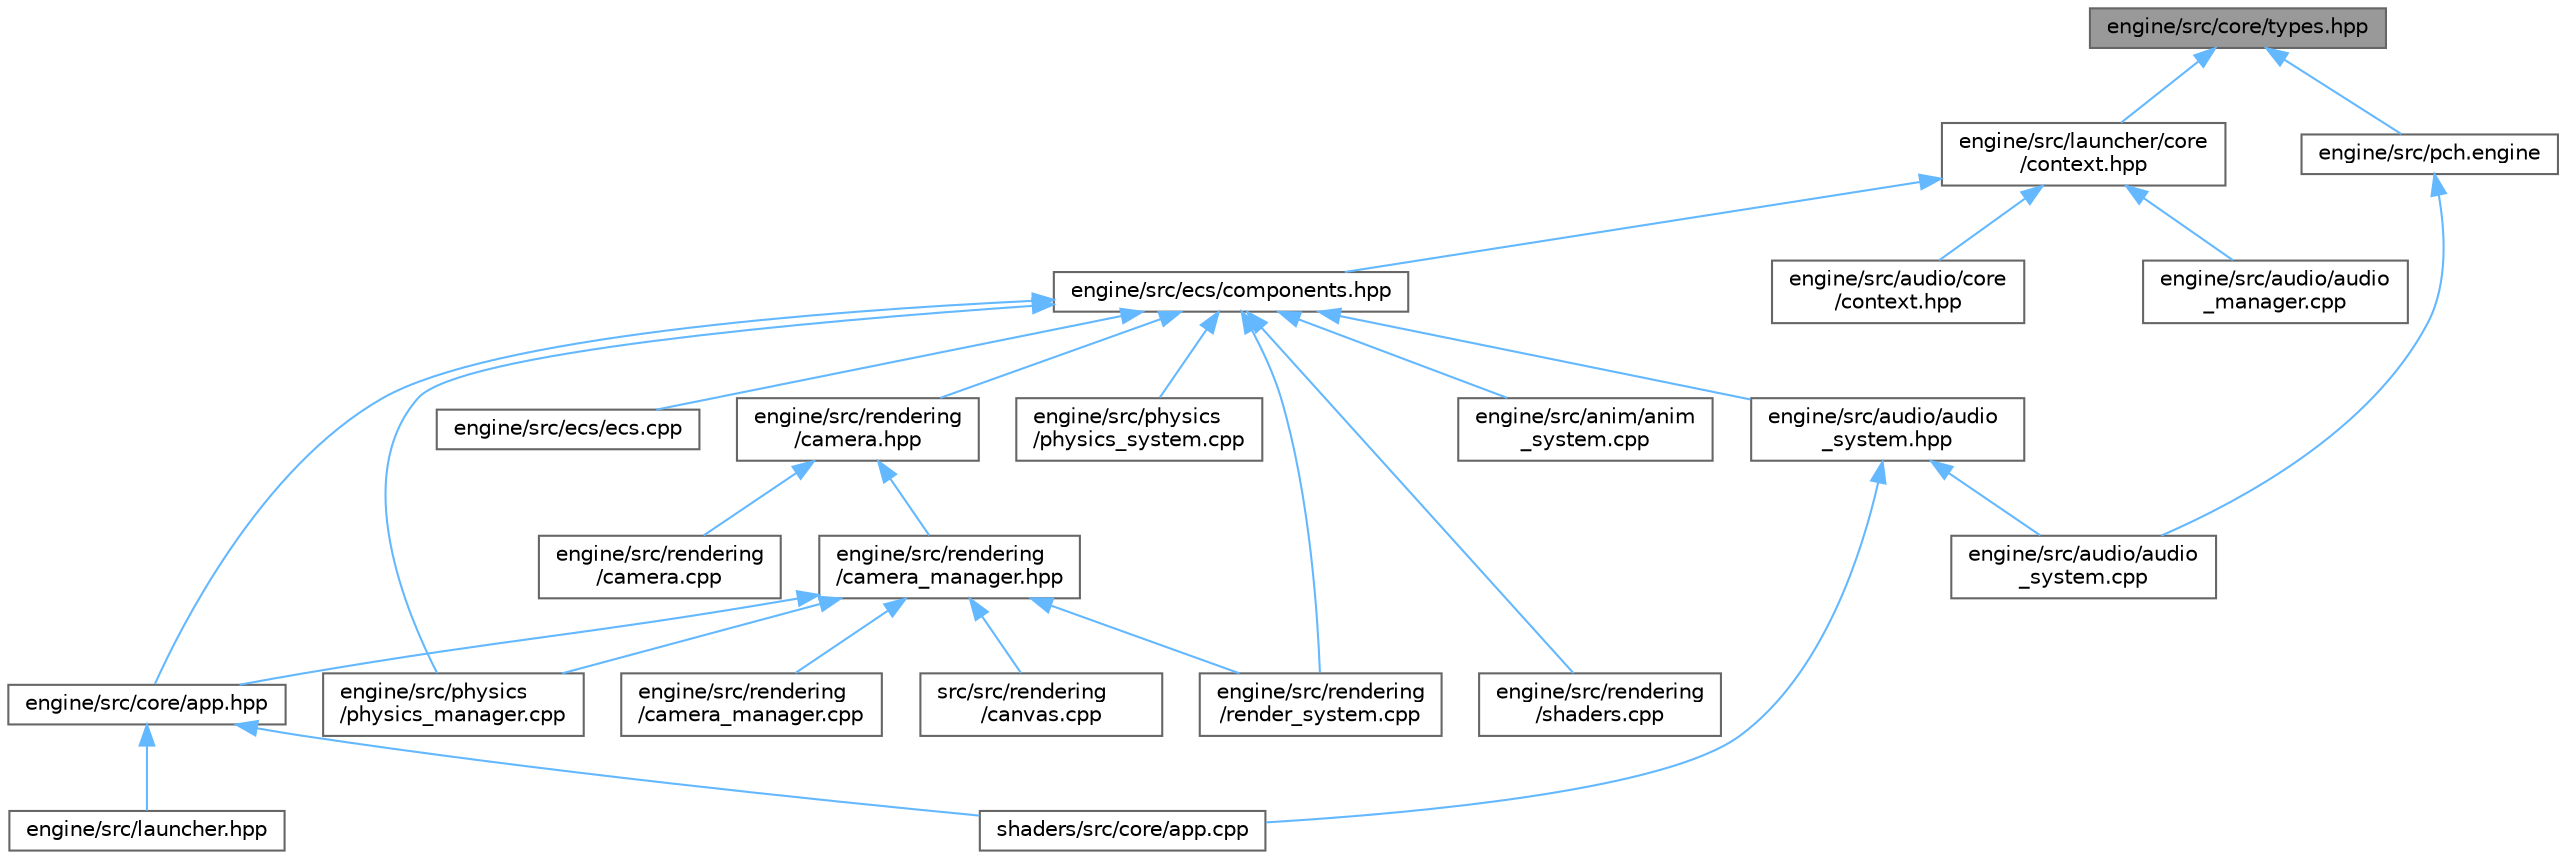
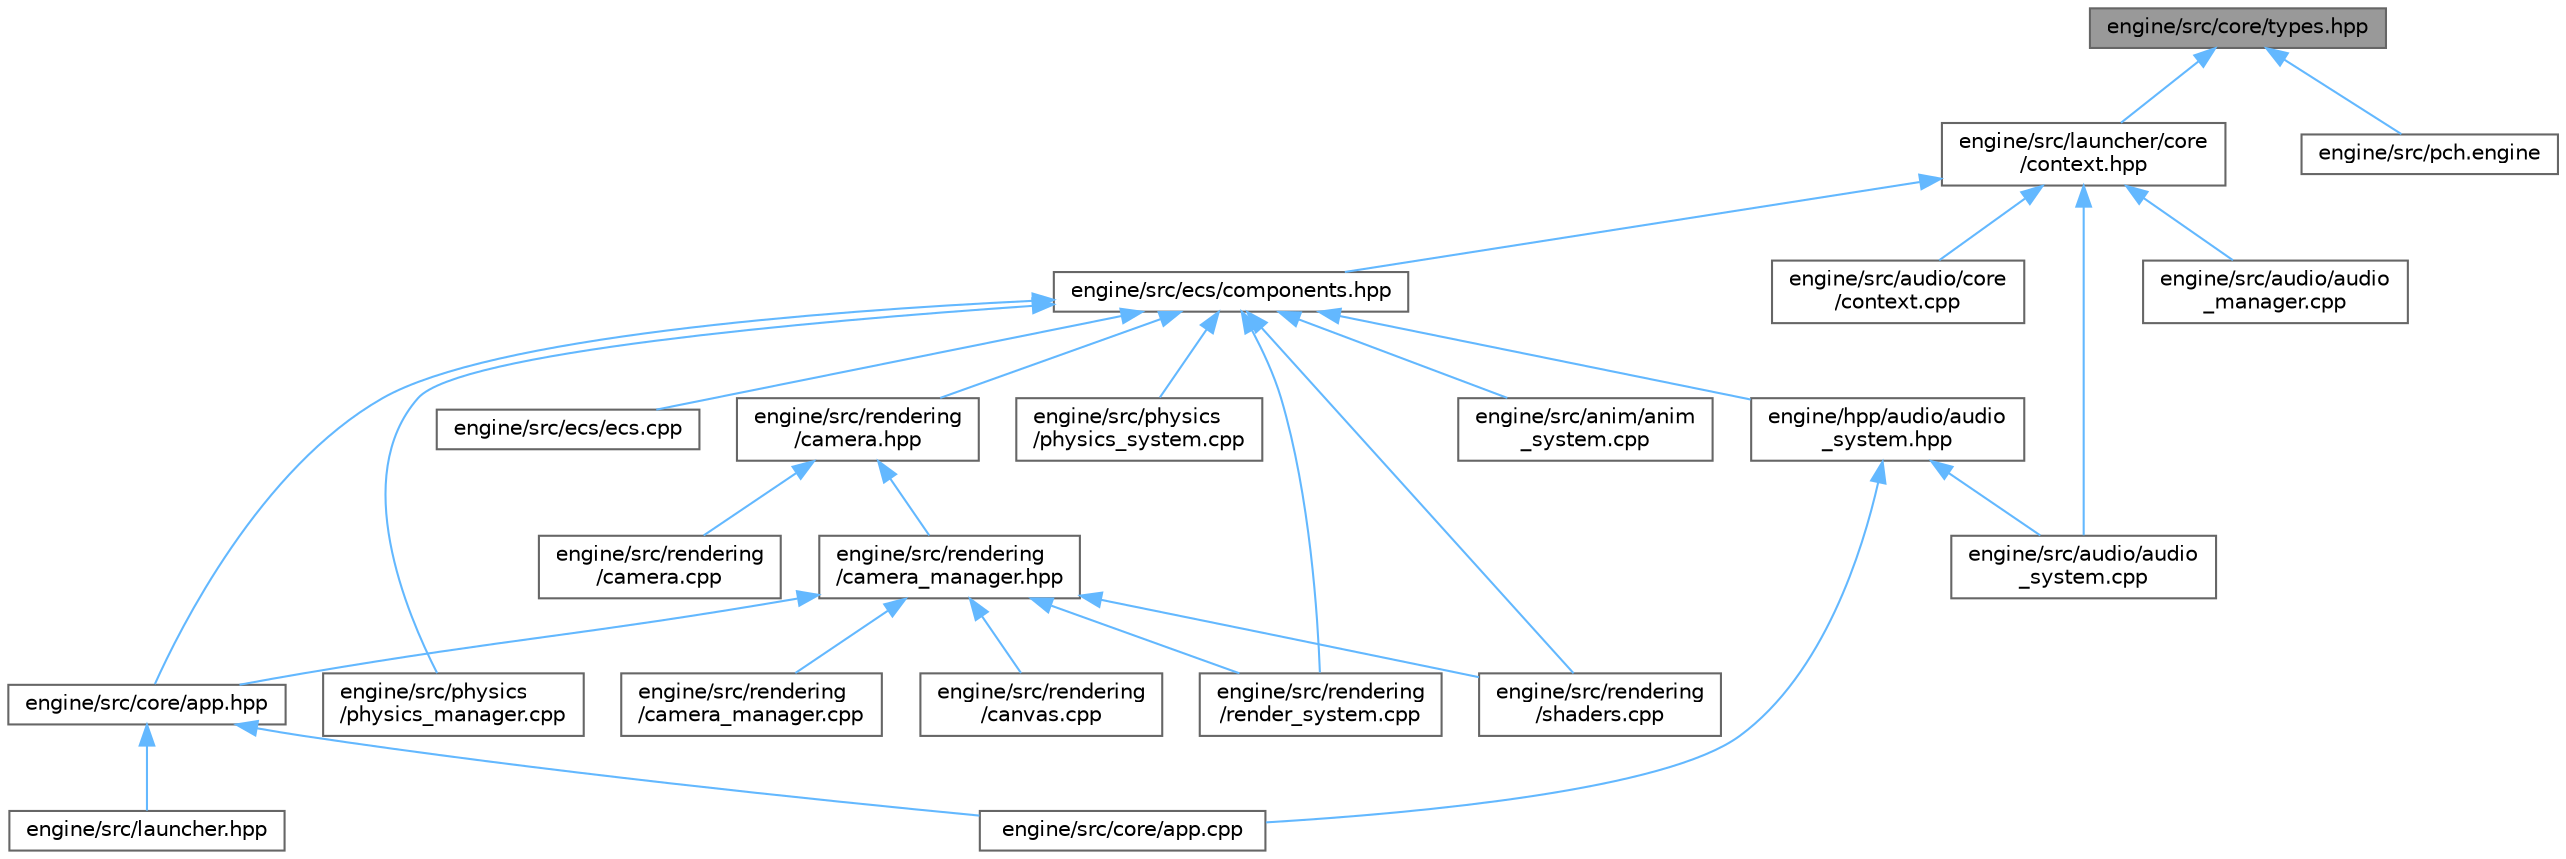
(1898, 292) -> (1898, 292)
(2362, 408) -> (2084, 371)
(1888, 429) -> (1888, 429)
(691, 639) -> (1290, 638)
(1041, 705) -> (1041, 705)
(1123, 831) -> (1123, 831)
